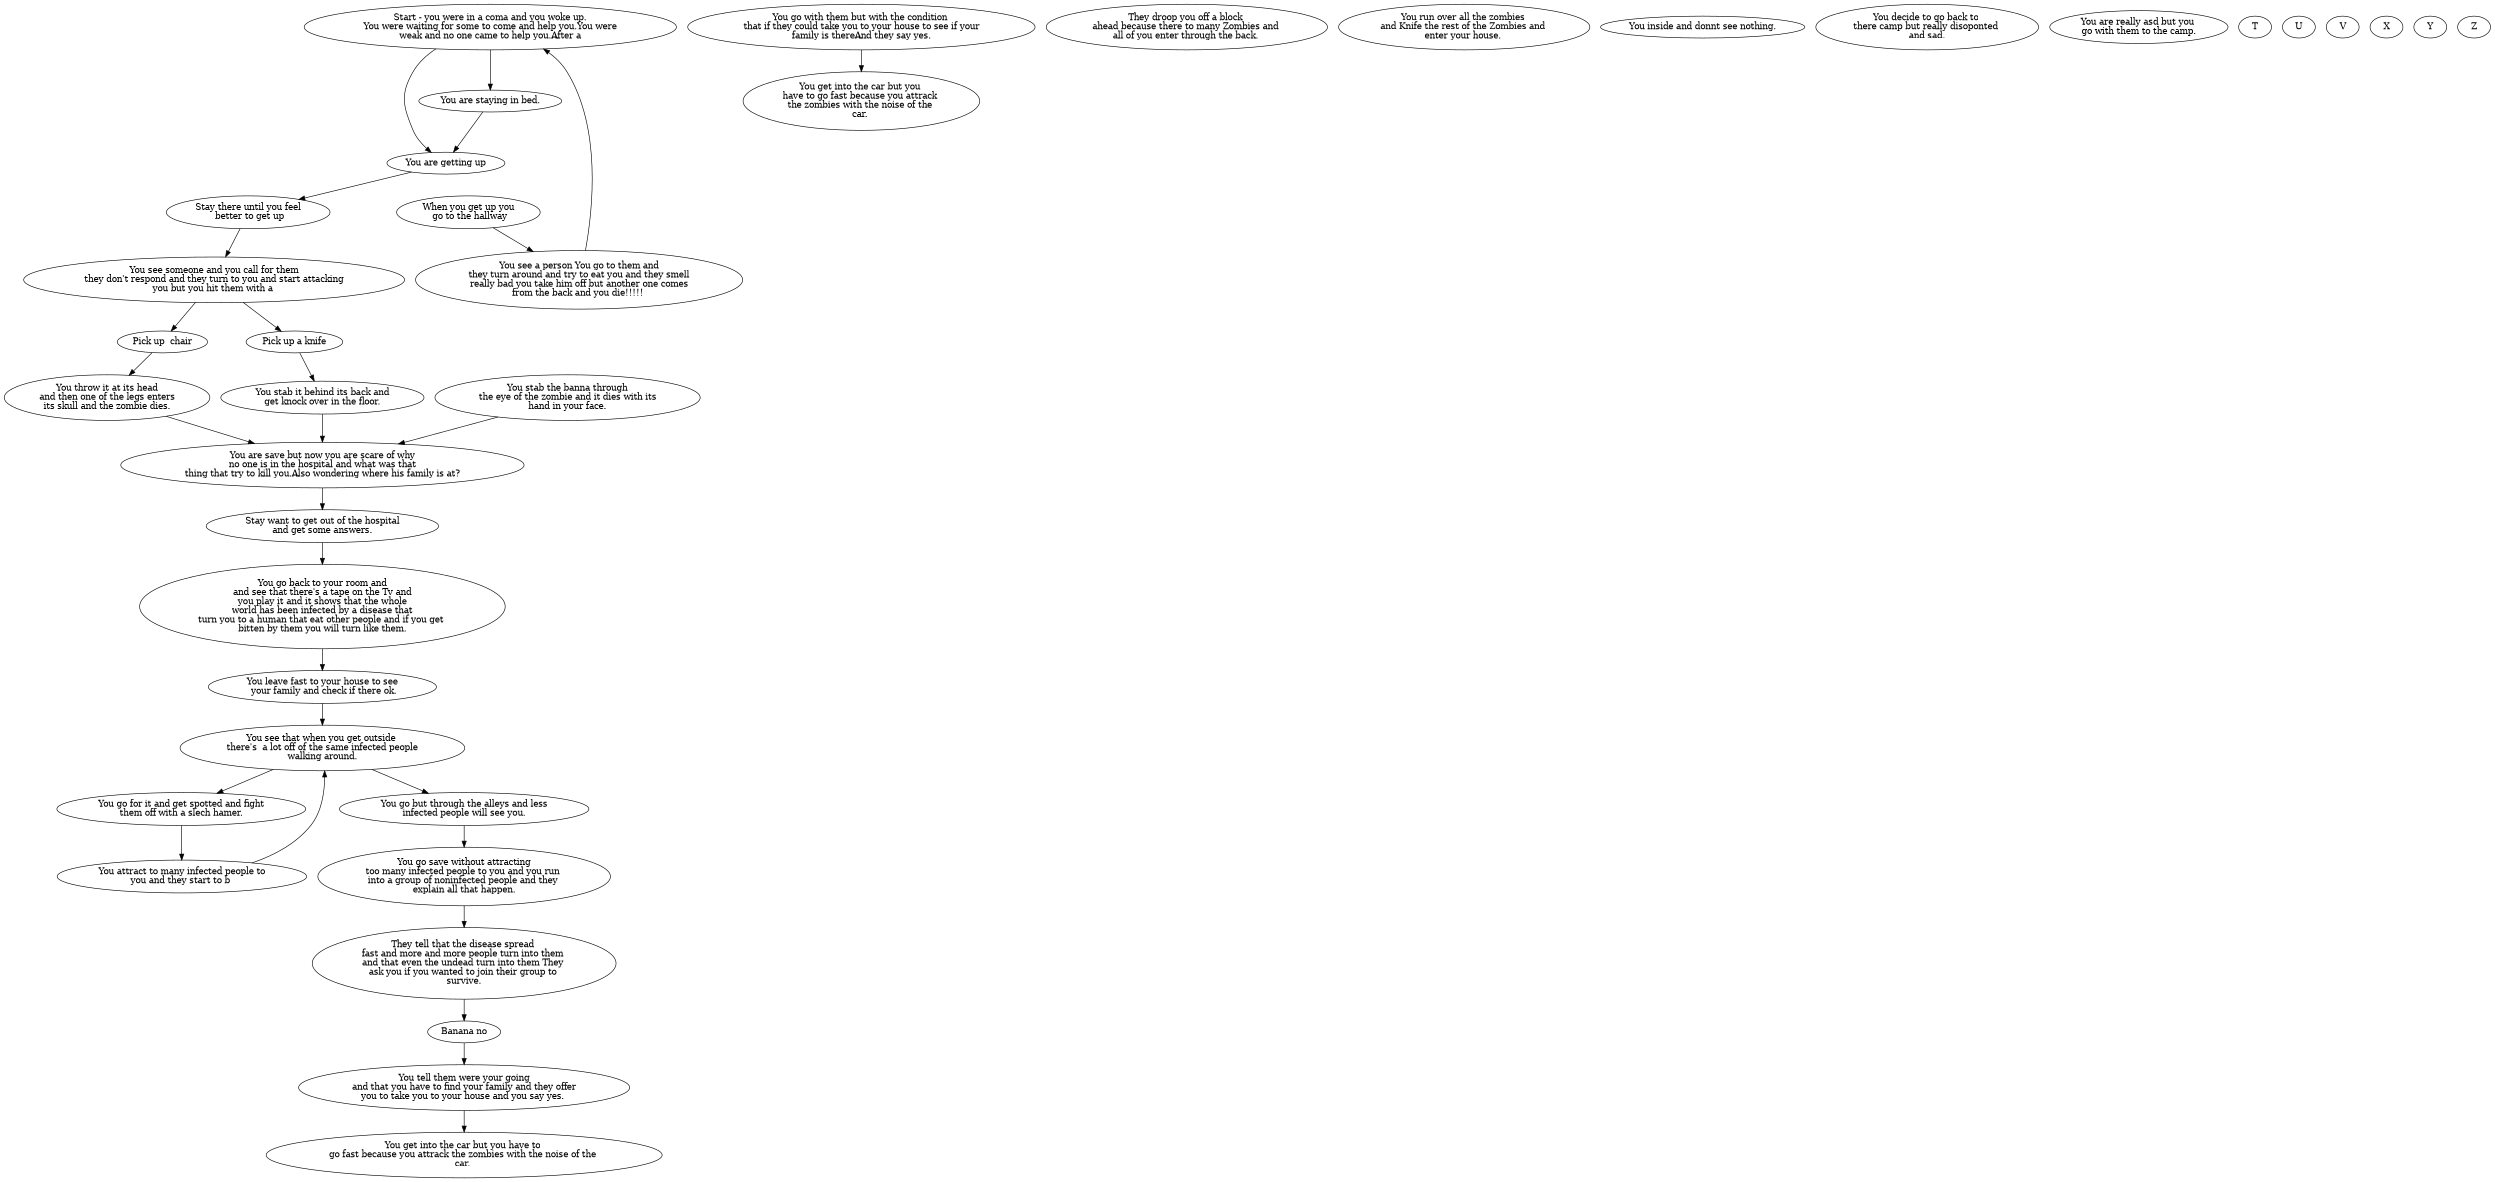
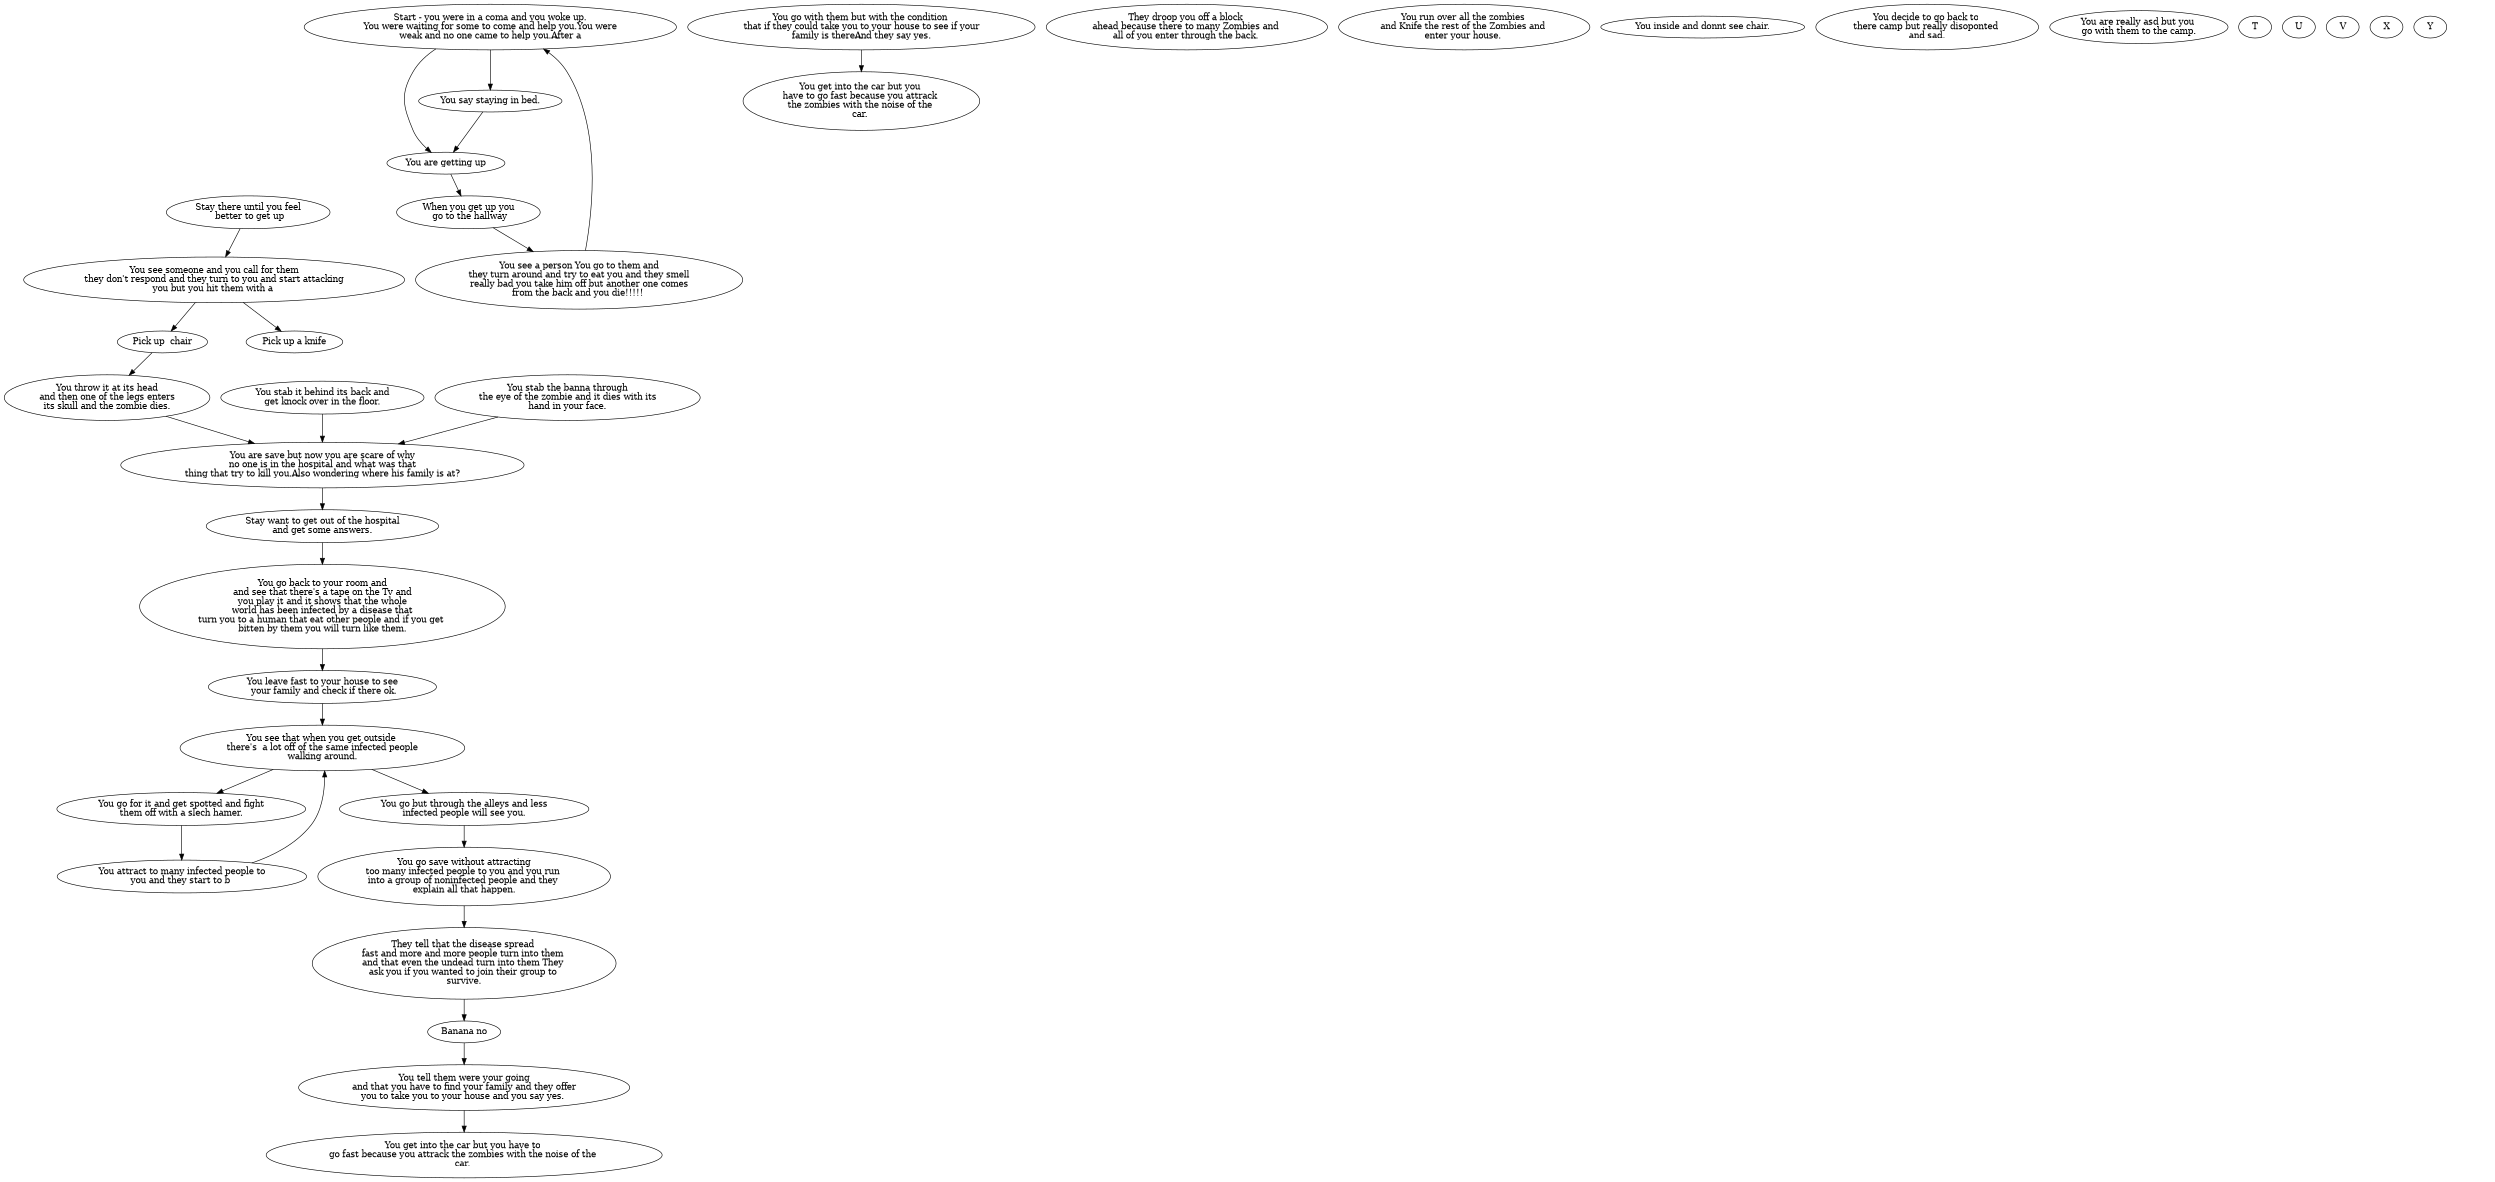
(1703, 27) -> (1703, 27)
(2474, 27) -> none
(490, 101) -> (490, 101)
(358, 185) -> (455, 182)
(306, 364) -> none
